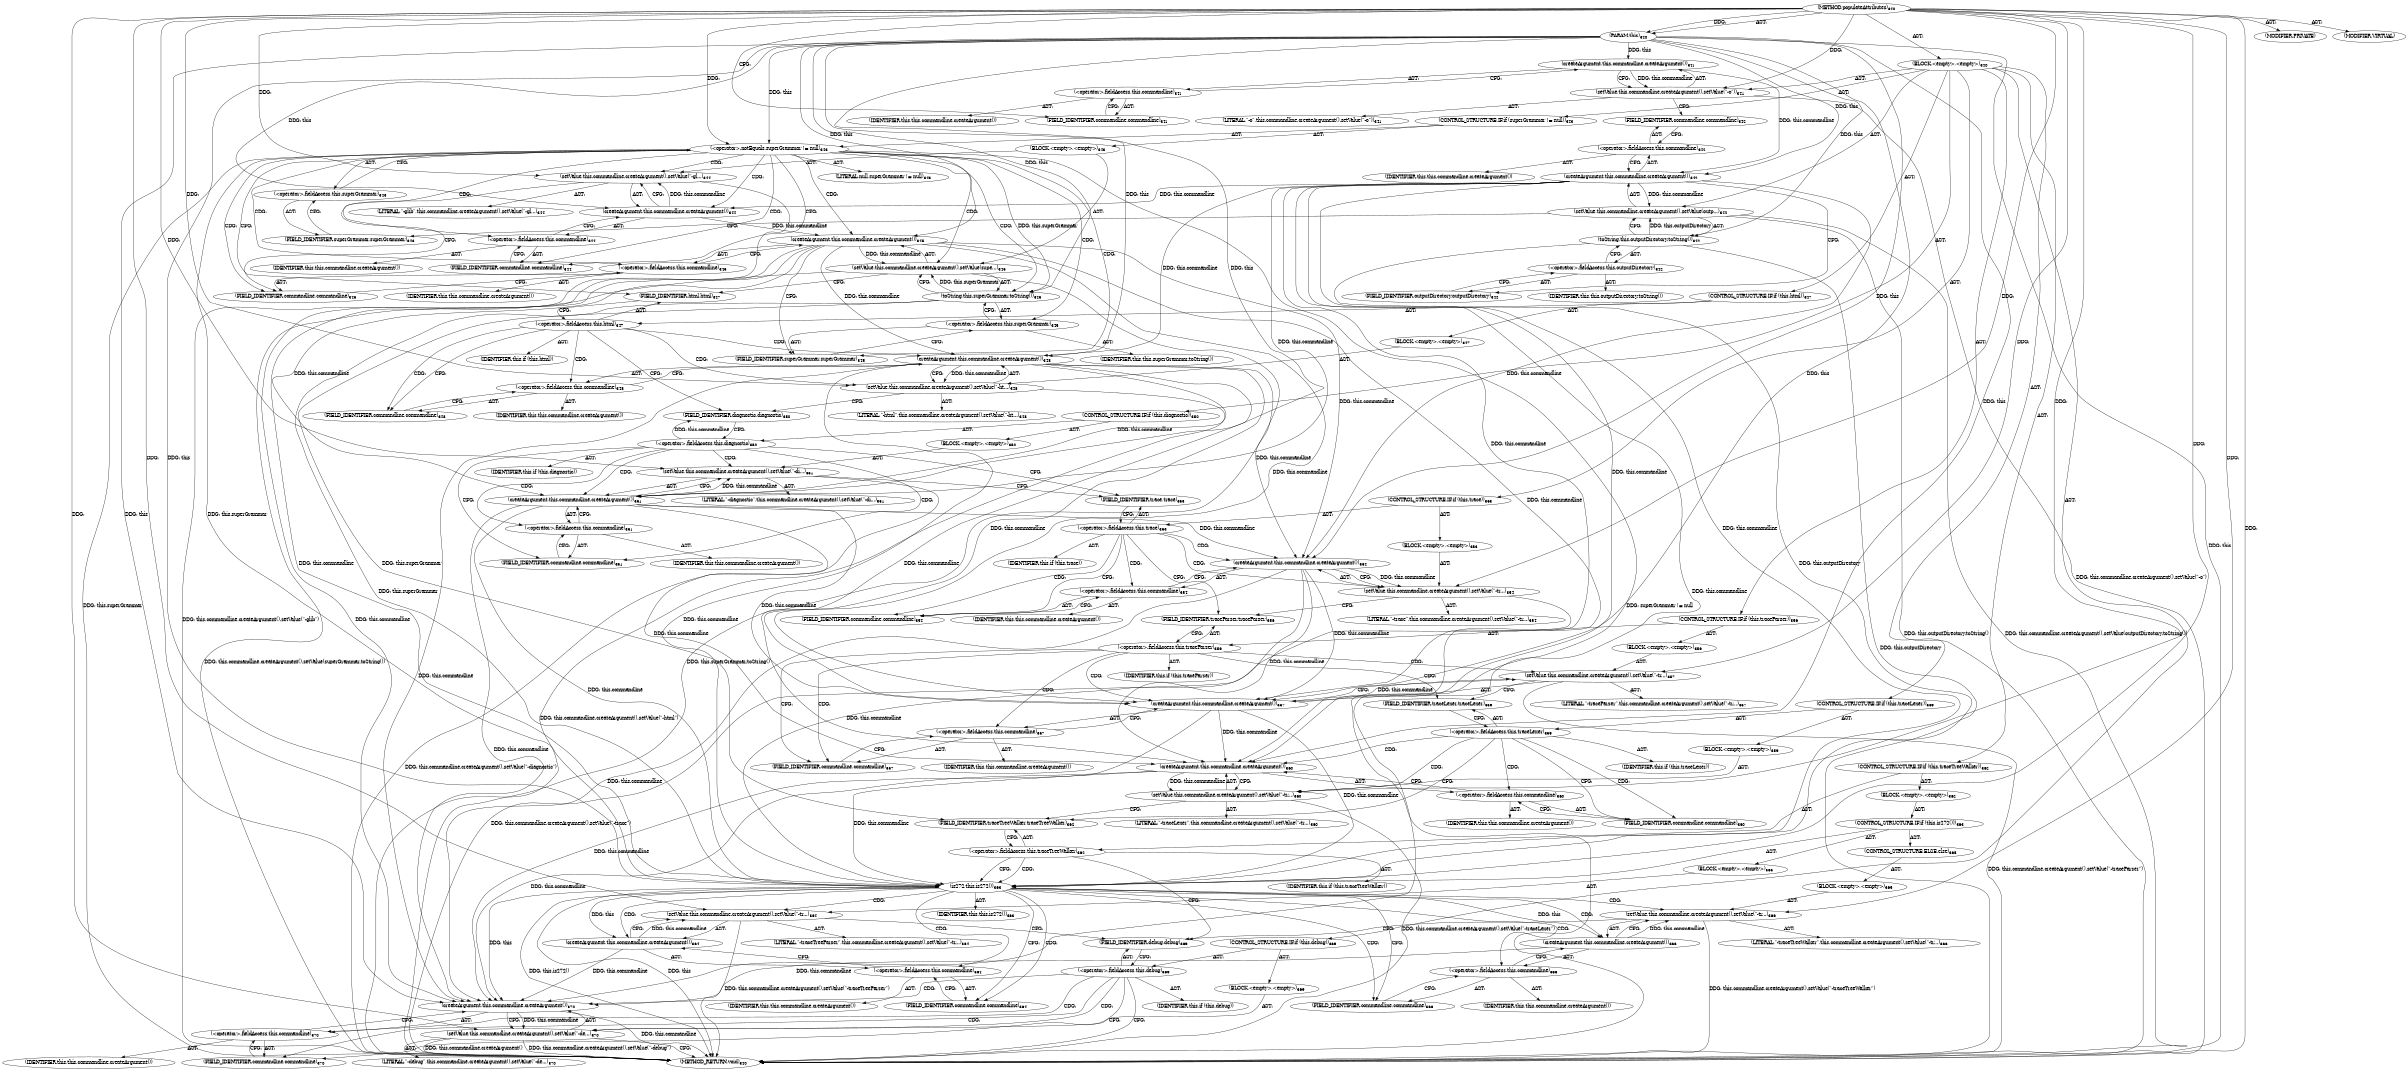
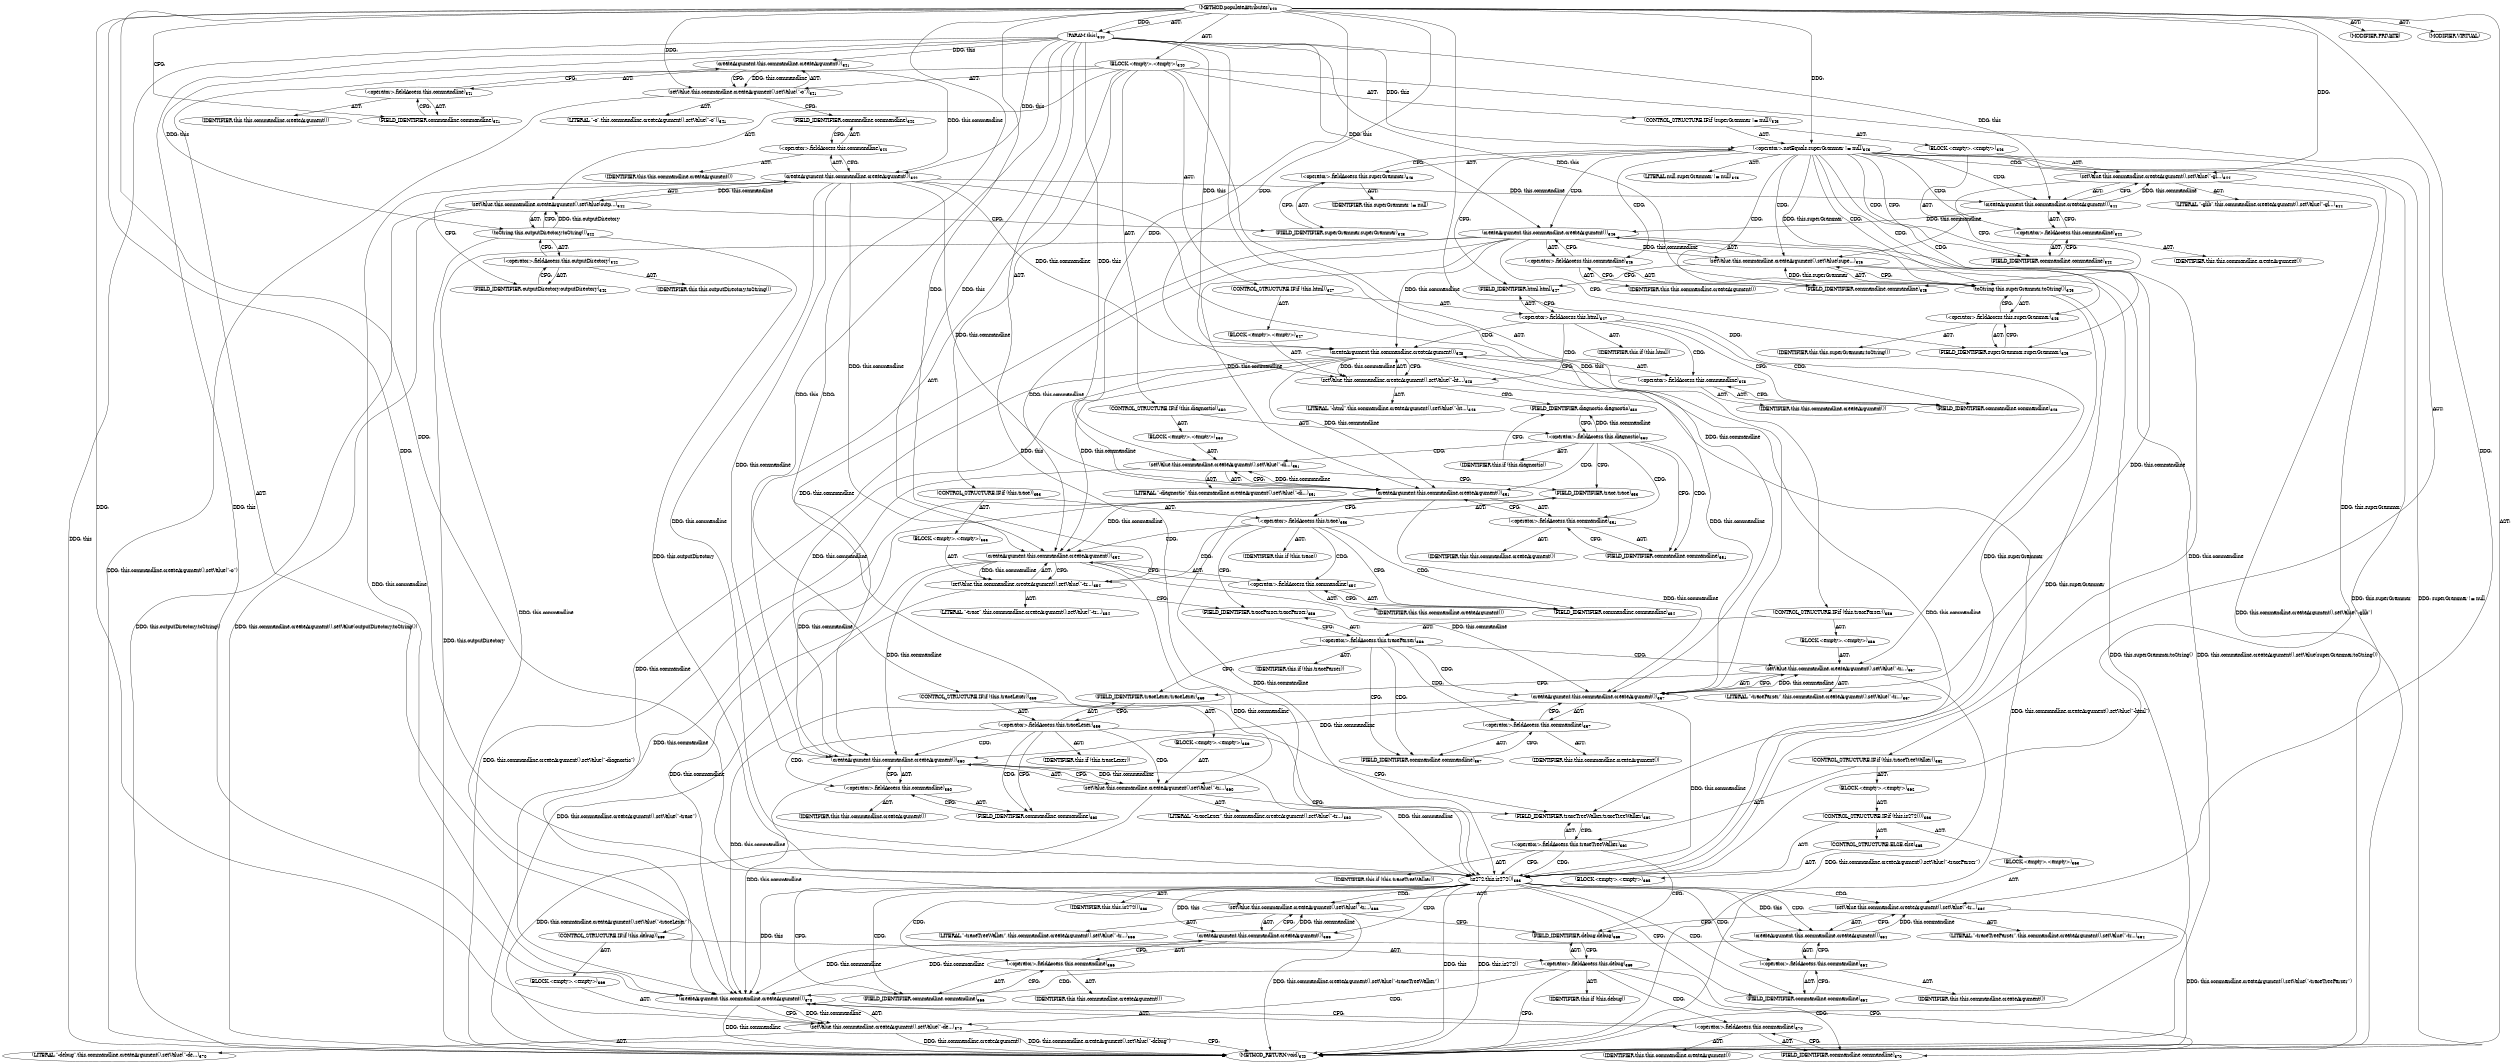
none -> (1380, 205)
(650, 376) -> (1515, 429)
(2252, 529) -> (2506, 522)
(1431, 676) -> (1229, 670)
